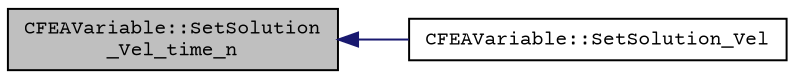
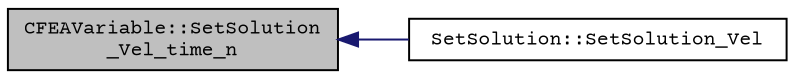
(598, 40) -> (598, 40)
